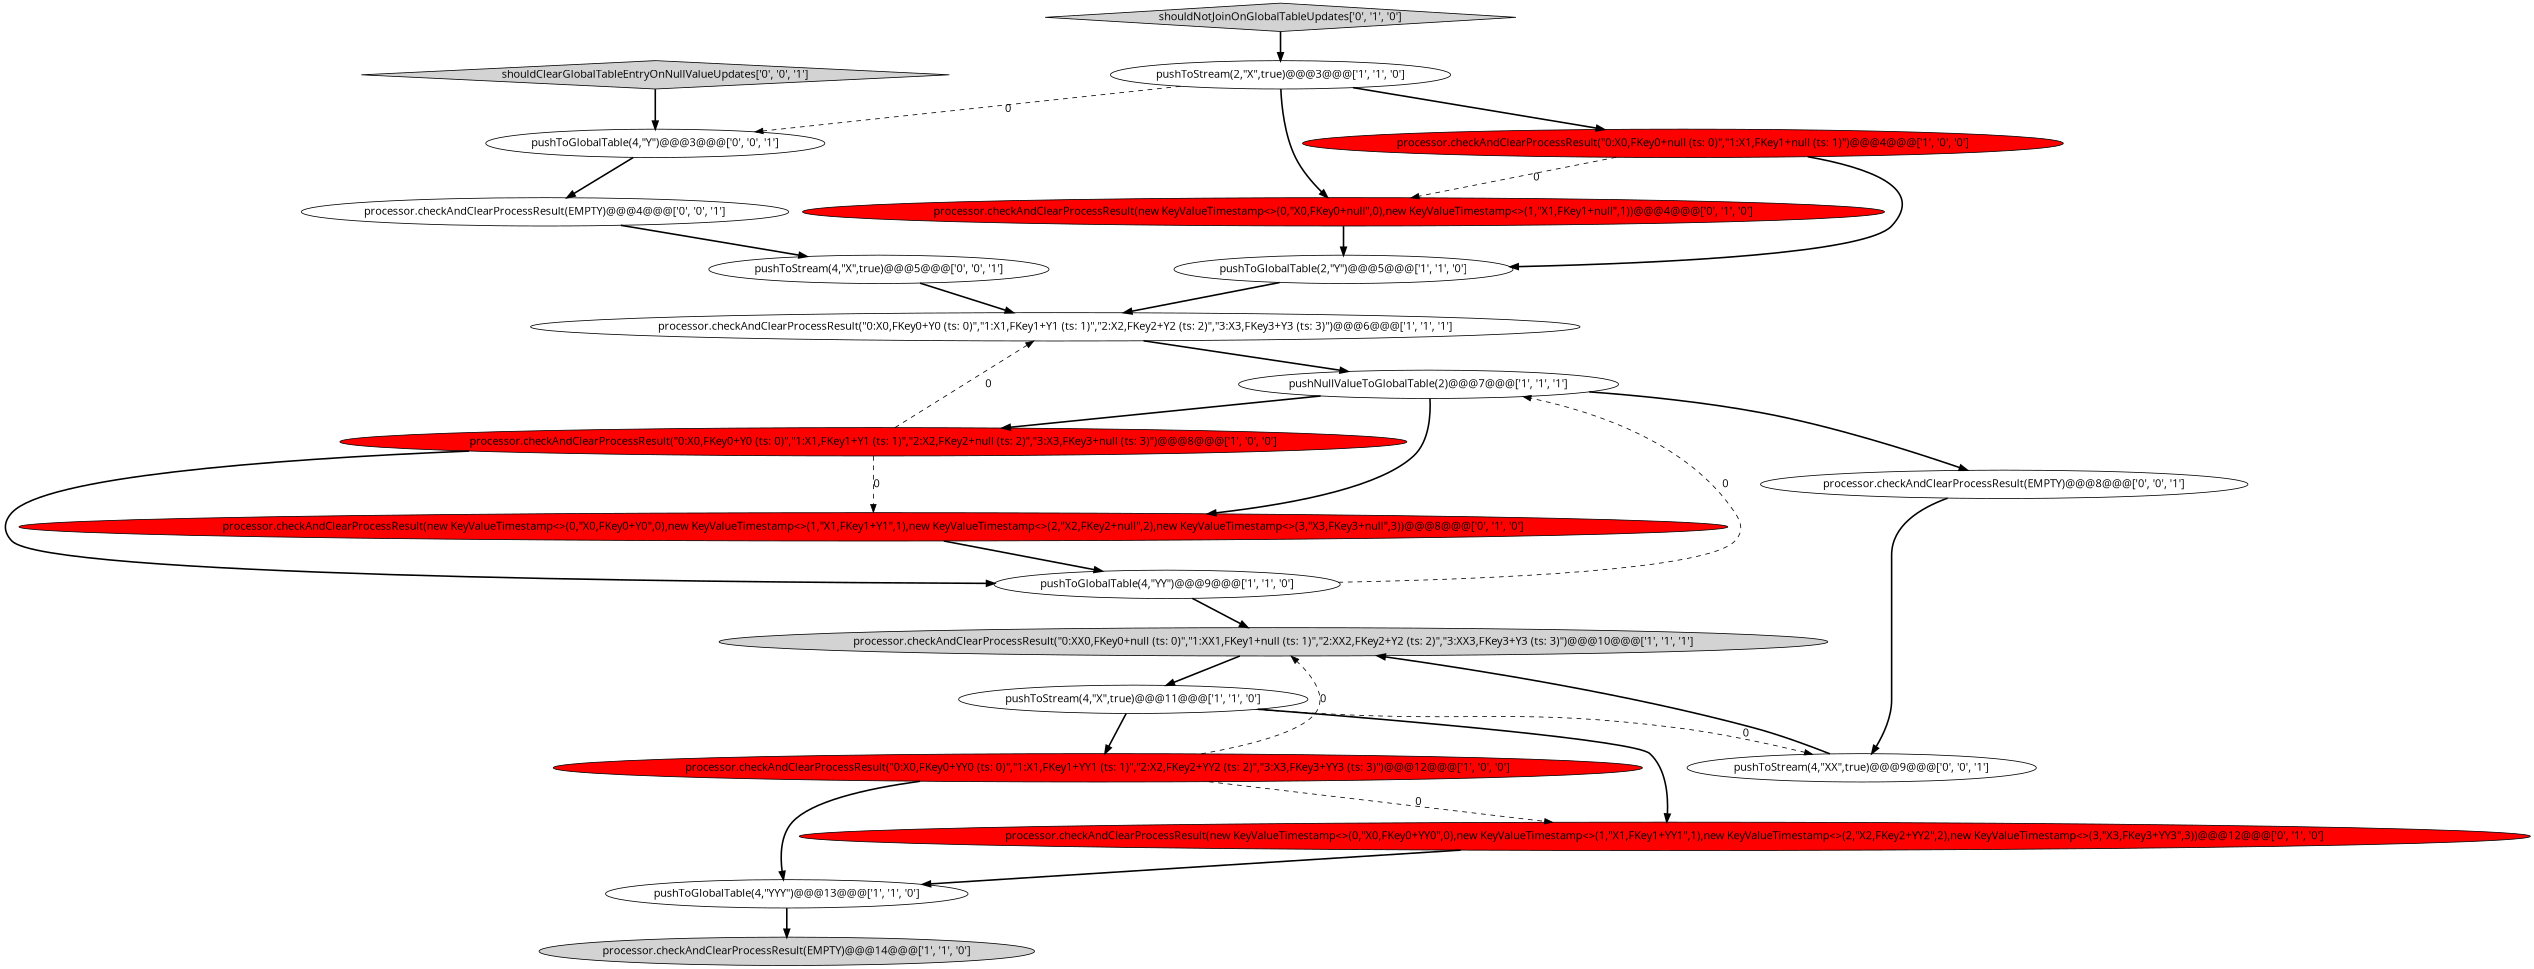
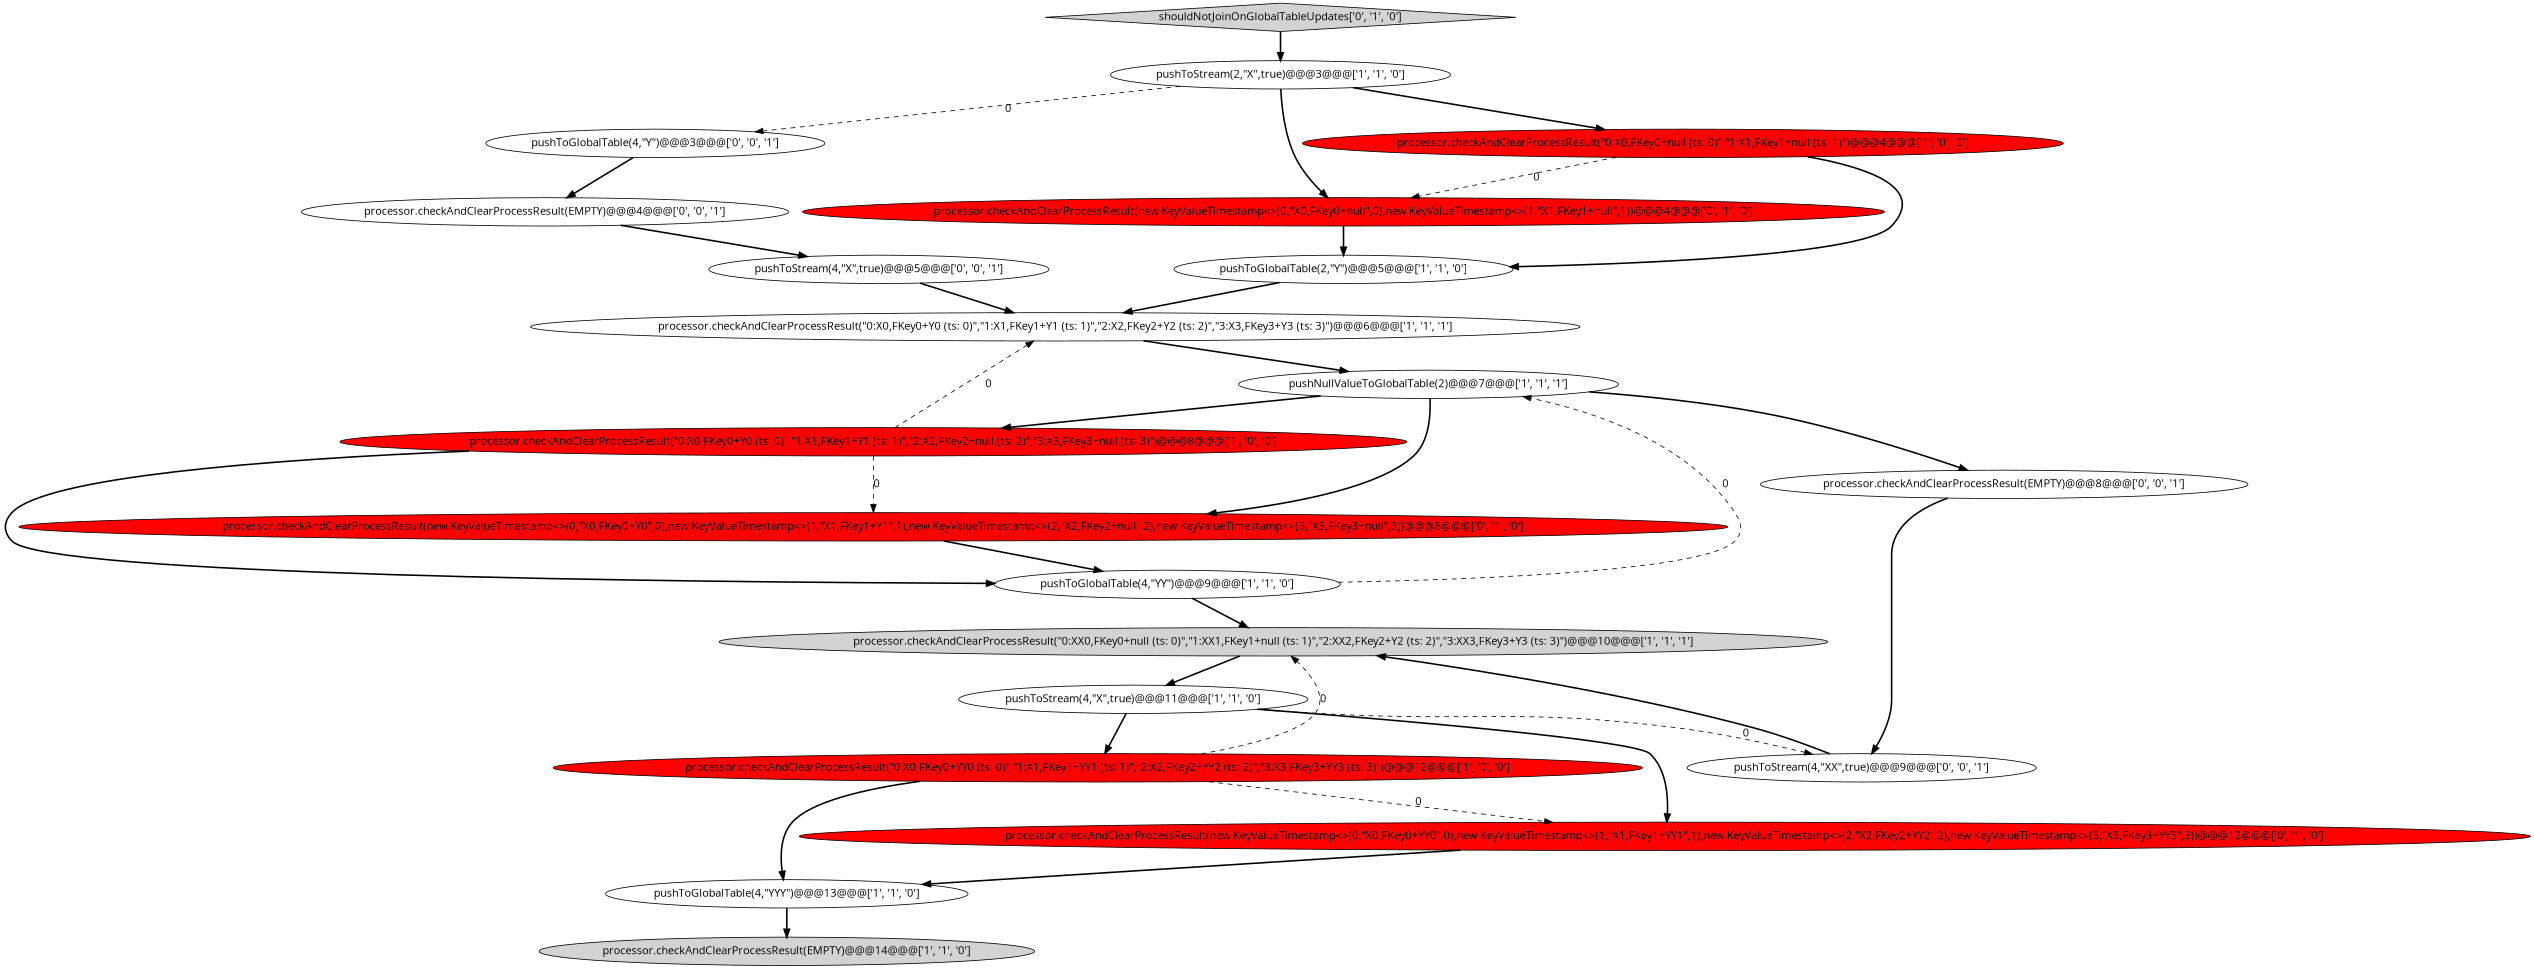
(655, 75) -> none
